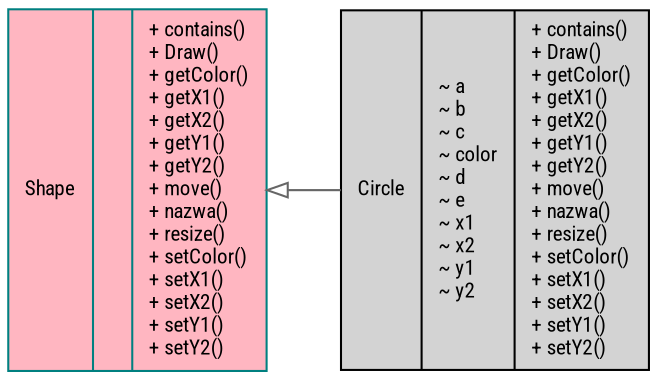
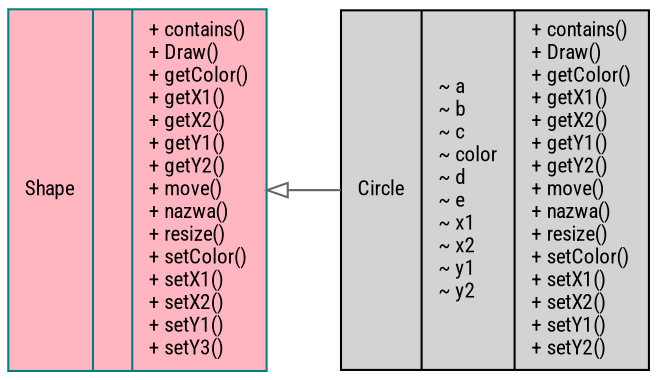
(187, 348) -> (187, 348)
